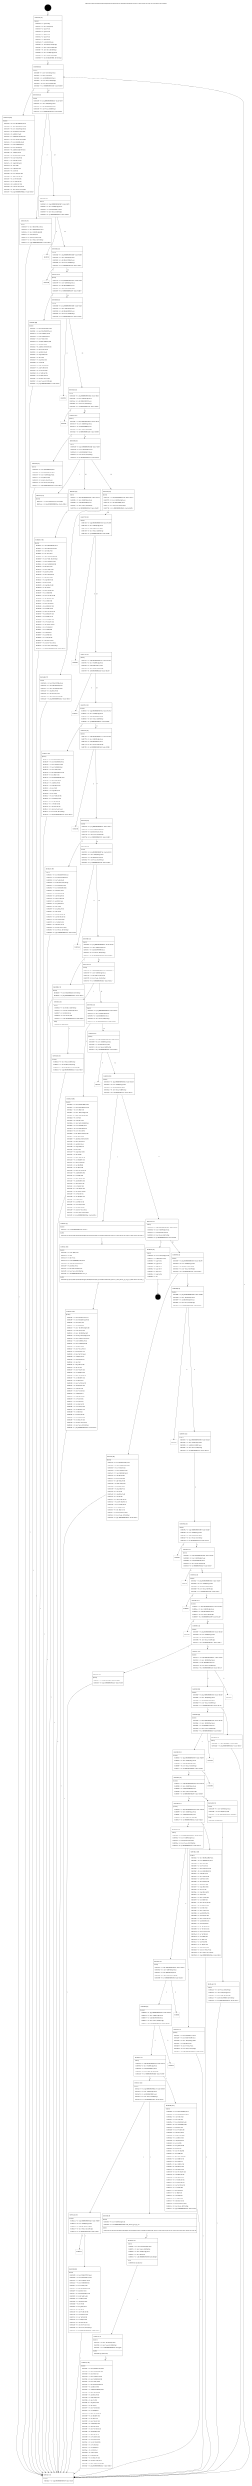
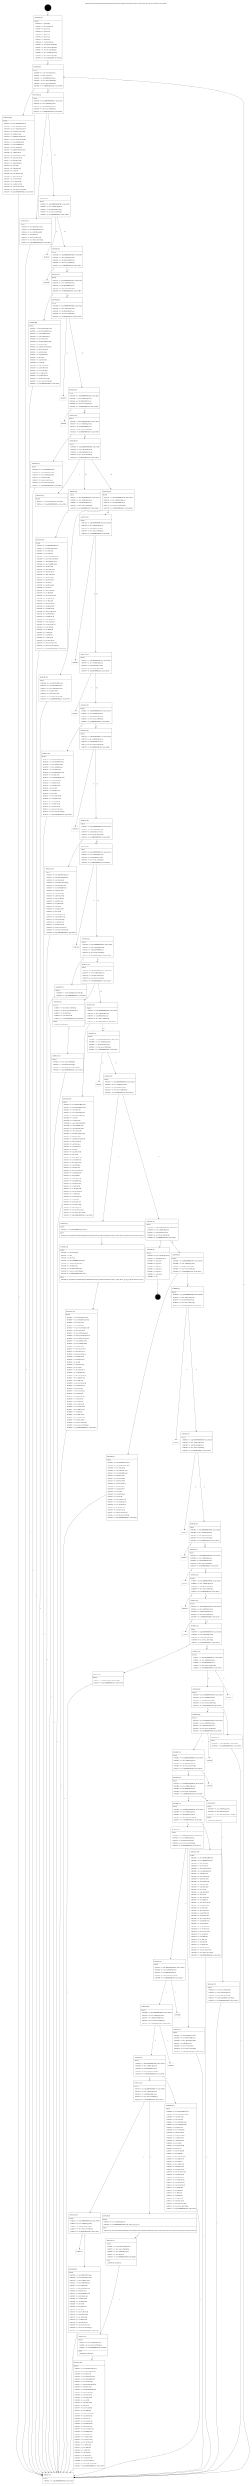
none -> (184, 1532)
